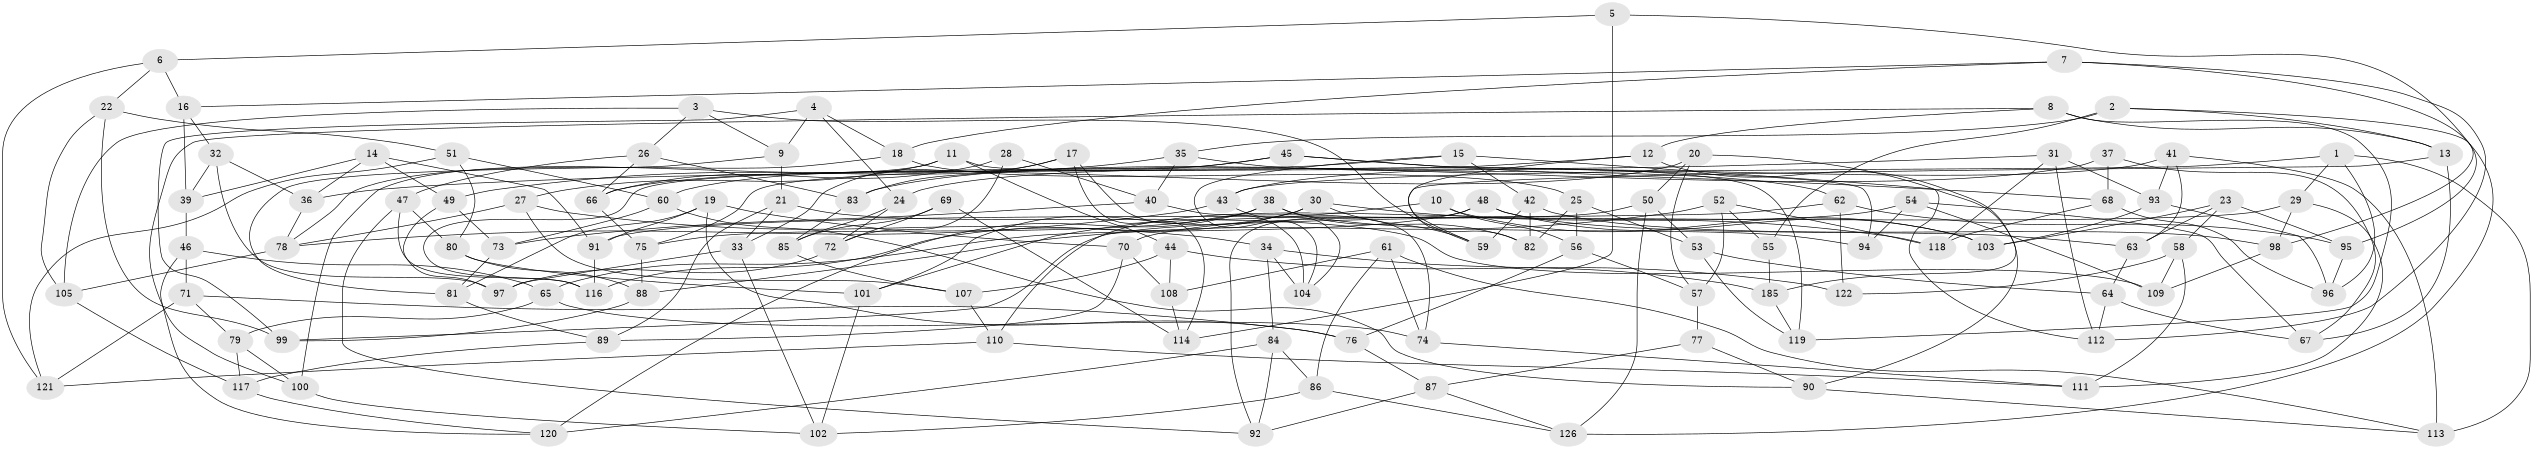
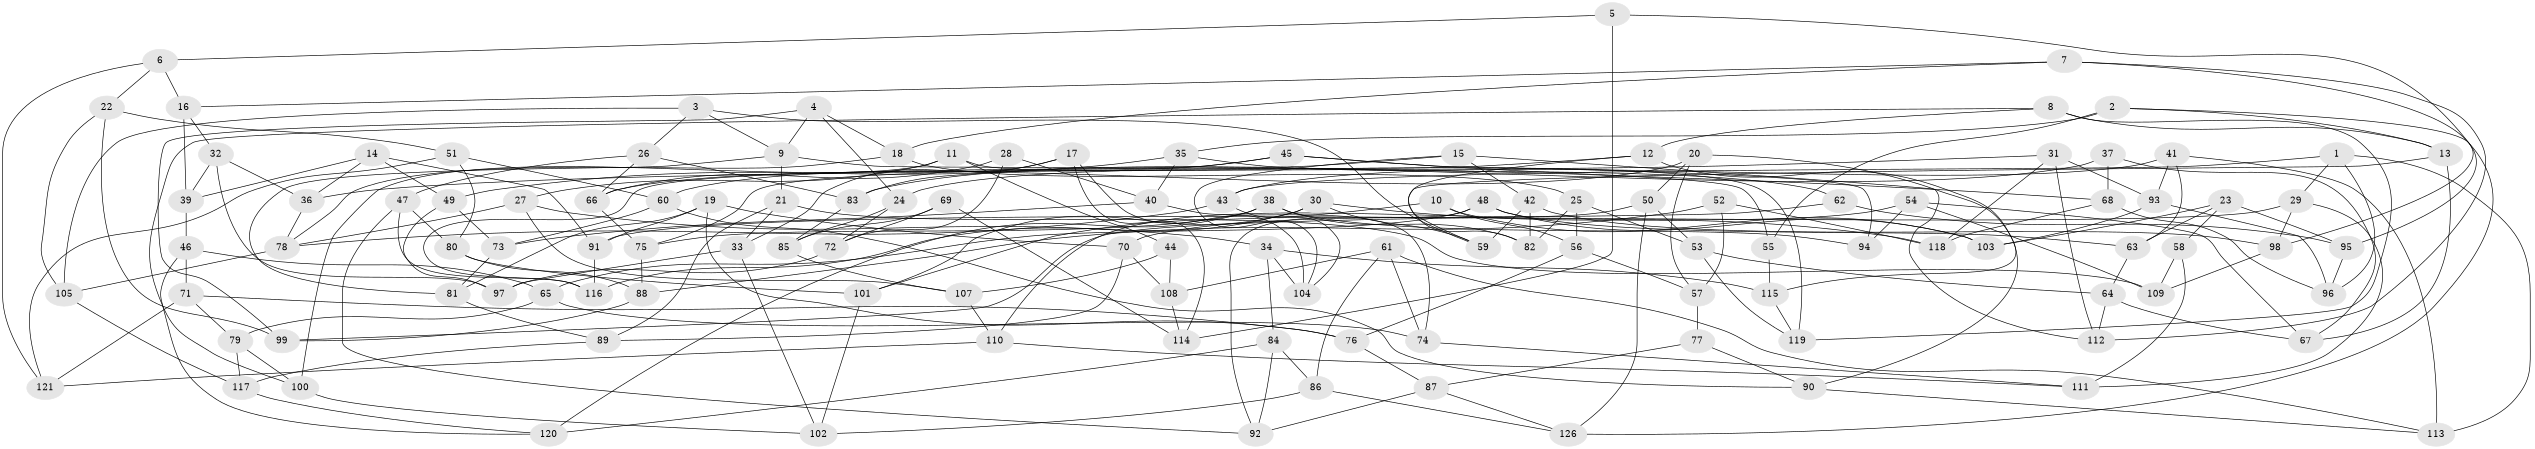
(1744, 224) -> (1298, 169)
(1770, 294) -> (1770, 294)
(1844, 294) -> none
